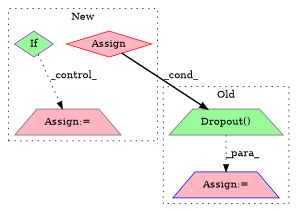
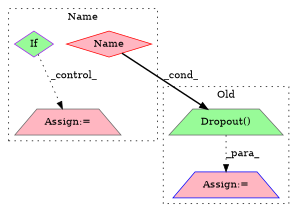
(83, 17) -> (83, 17)
(109, 44) -> (109, 44)
